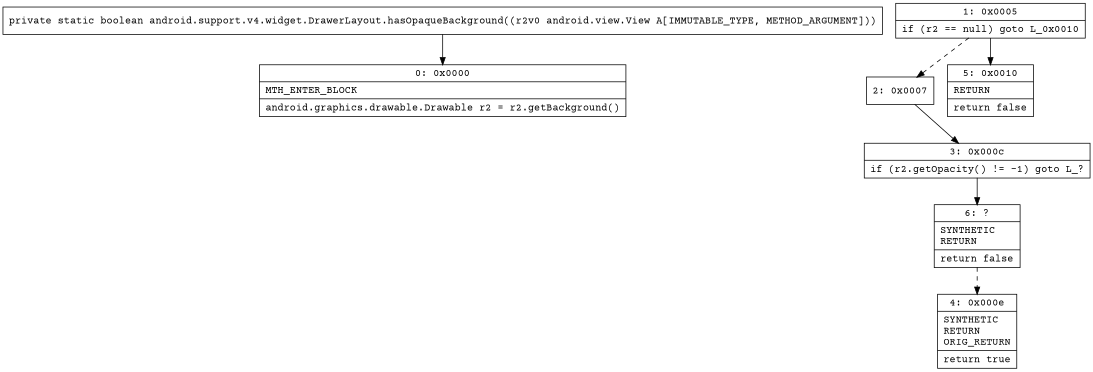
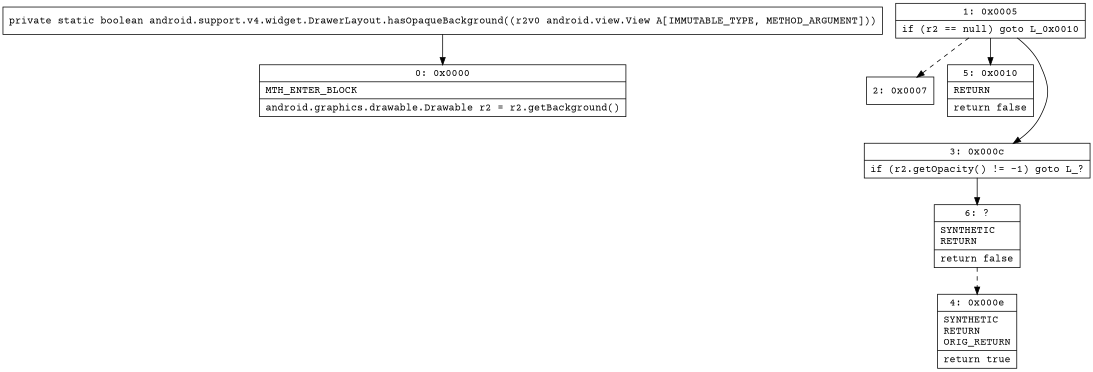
(934, 121) -> (1047, 88)
